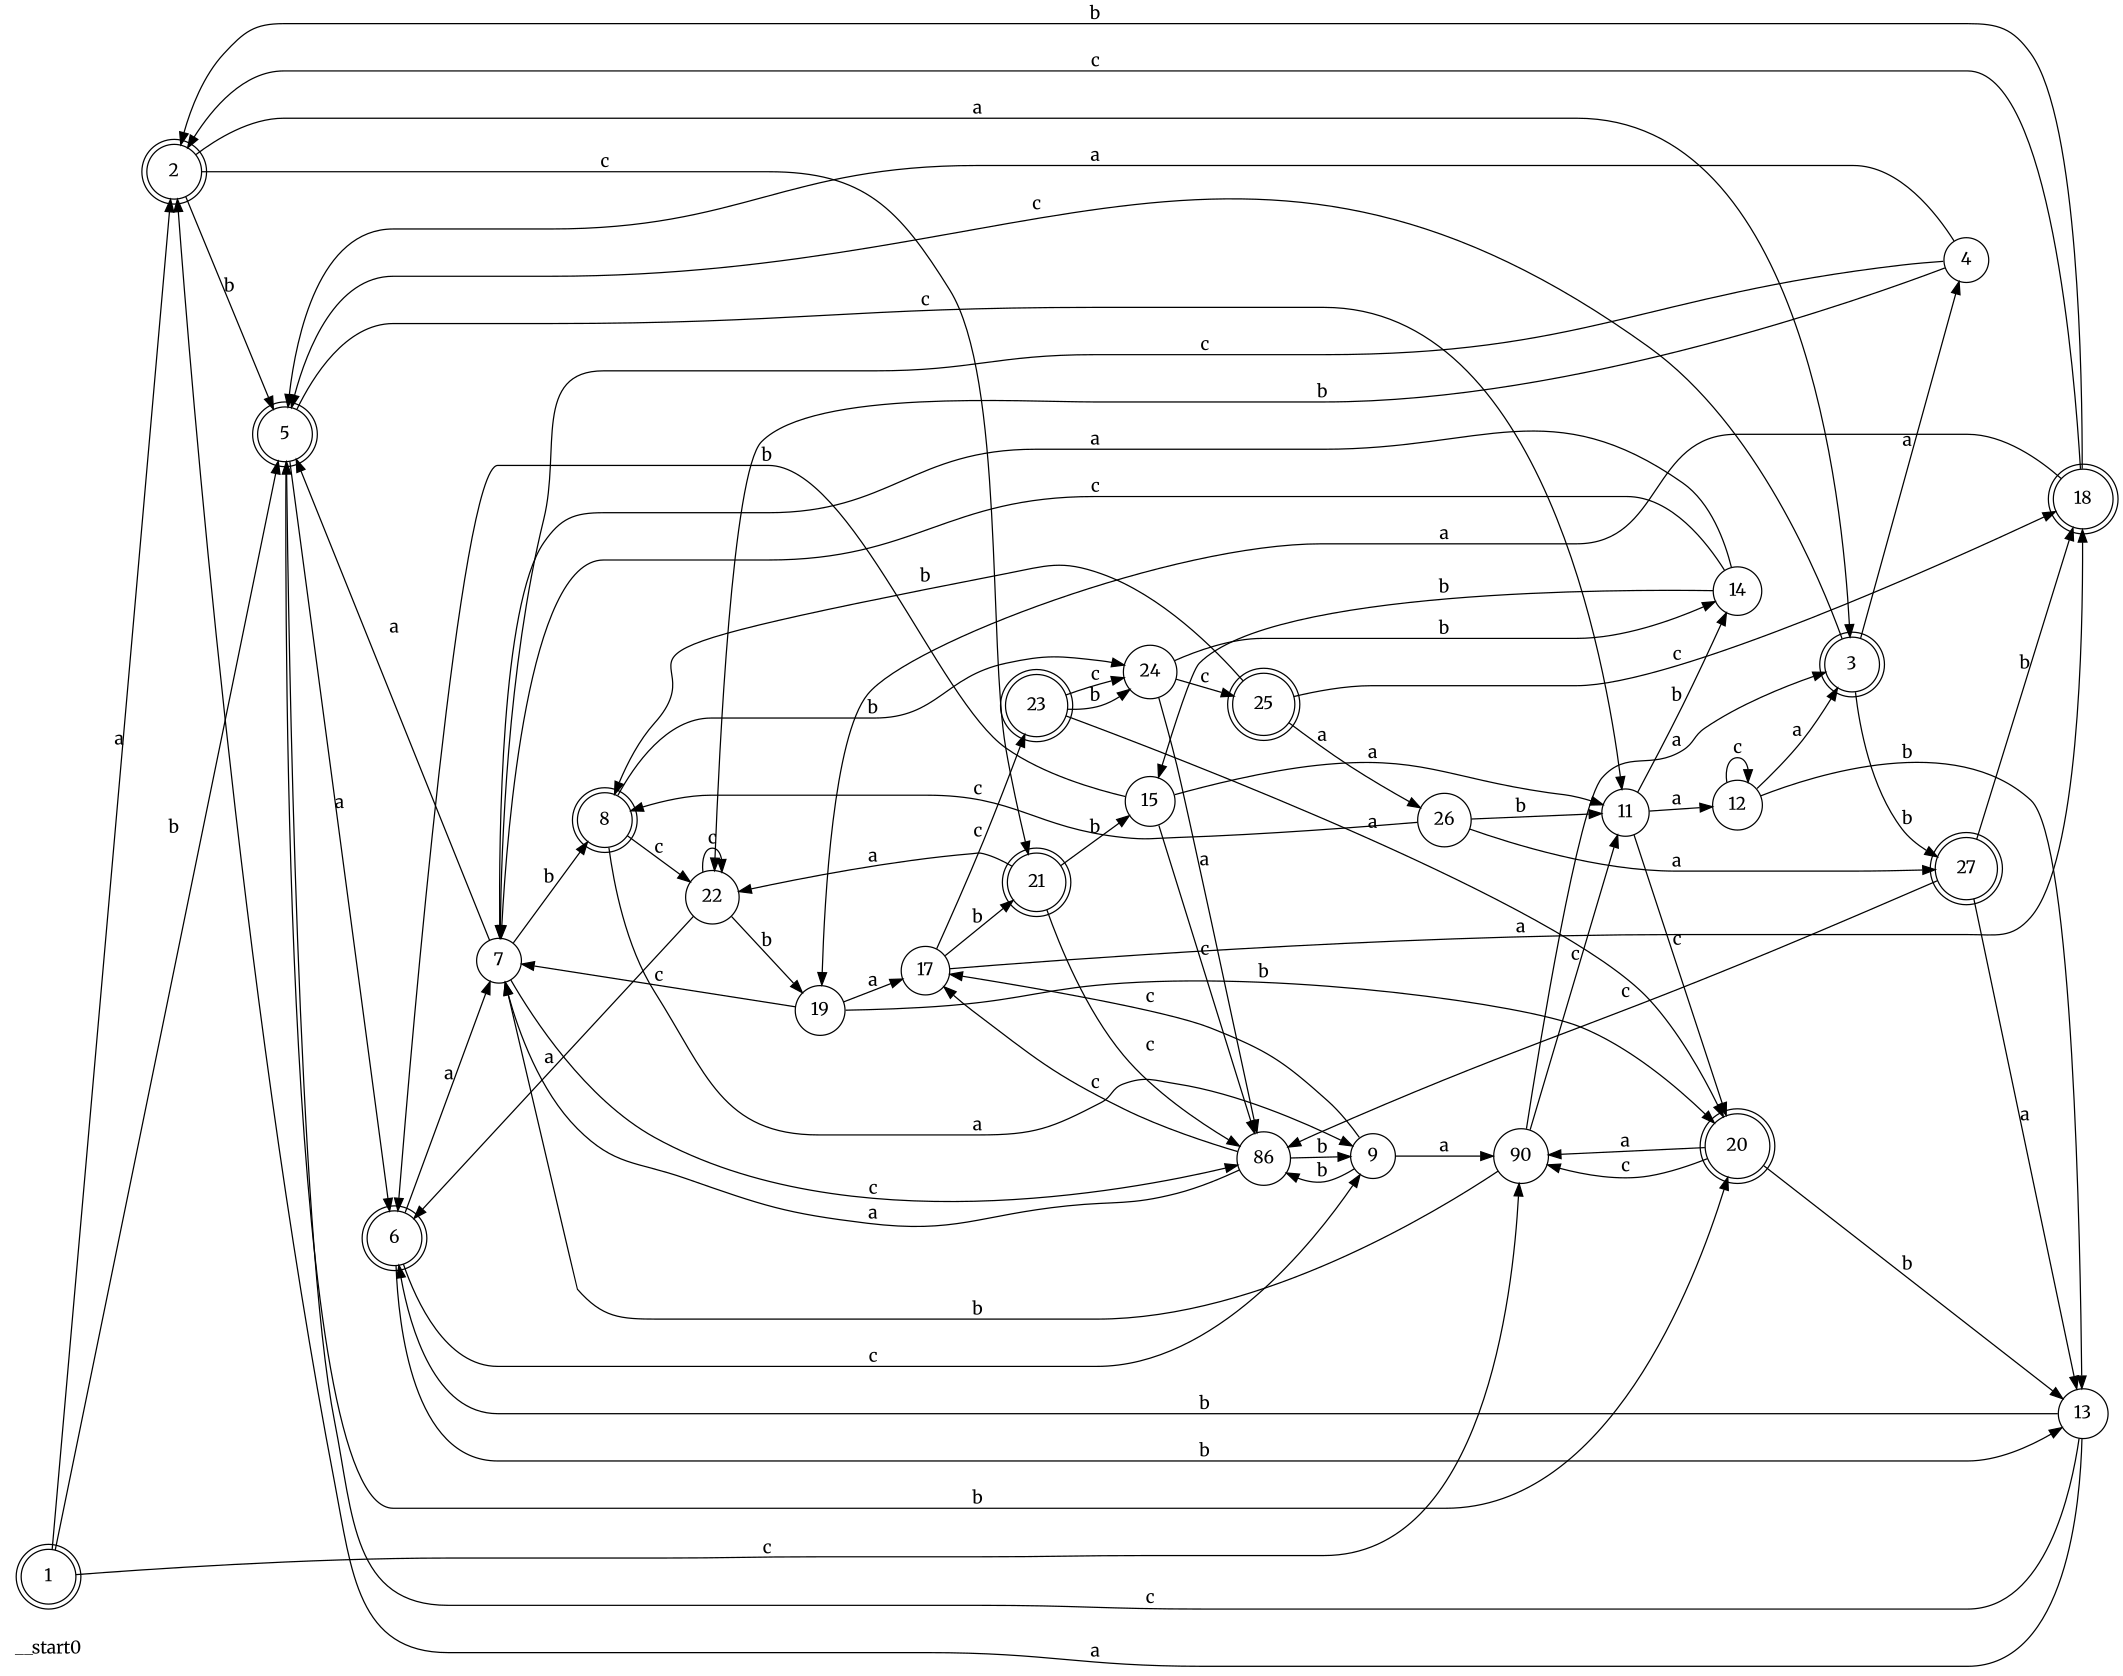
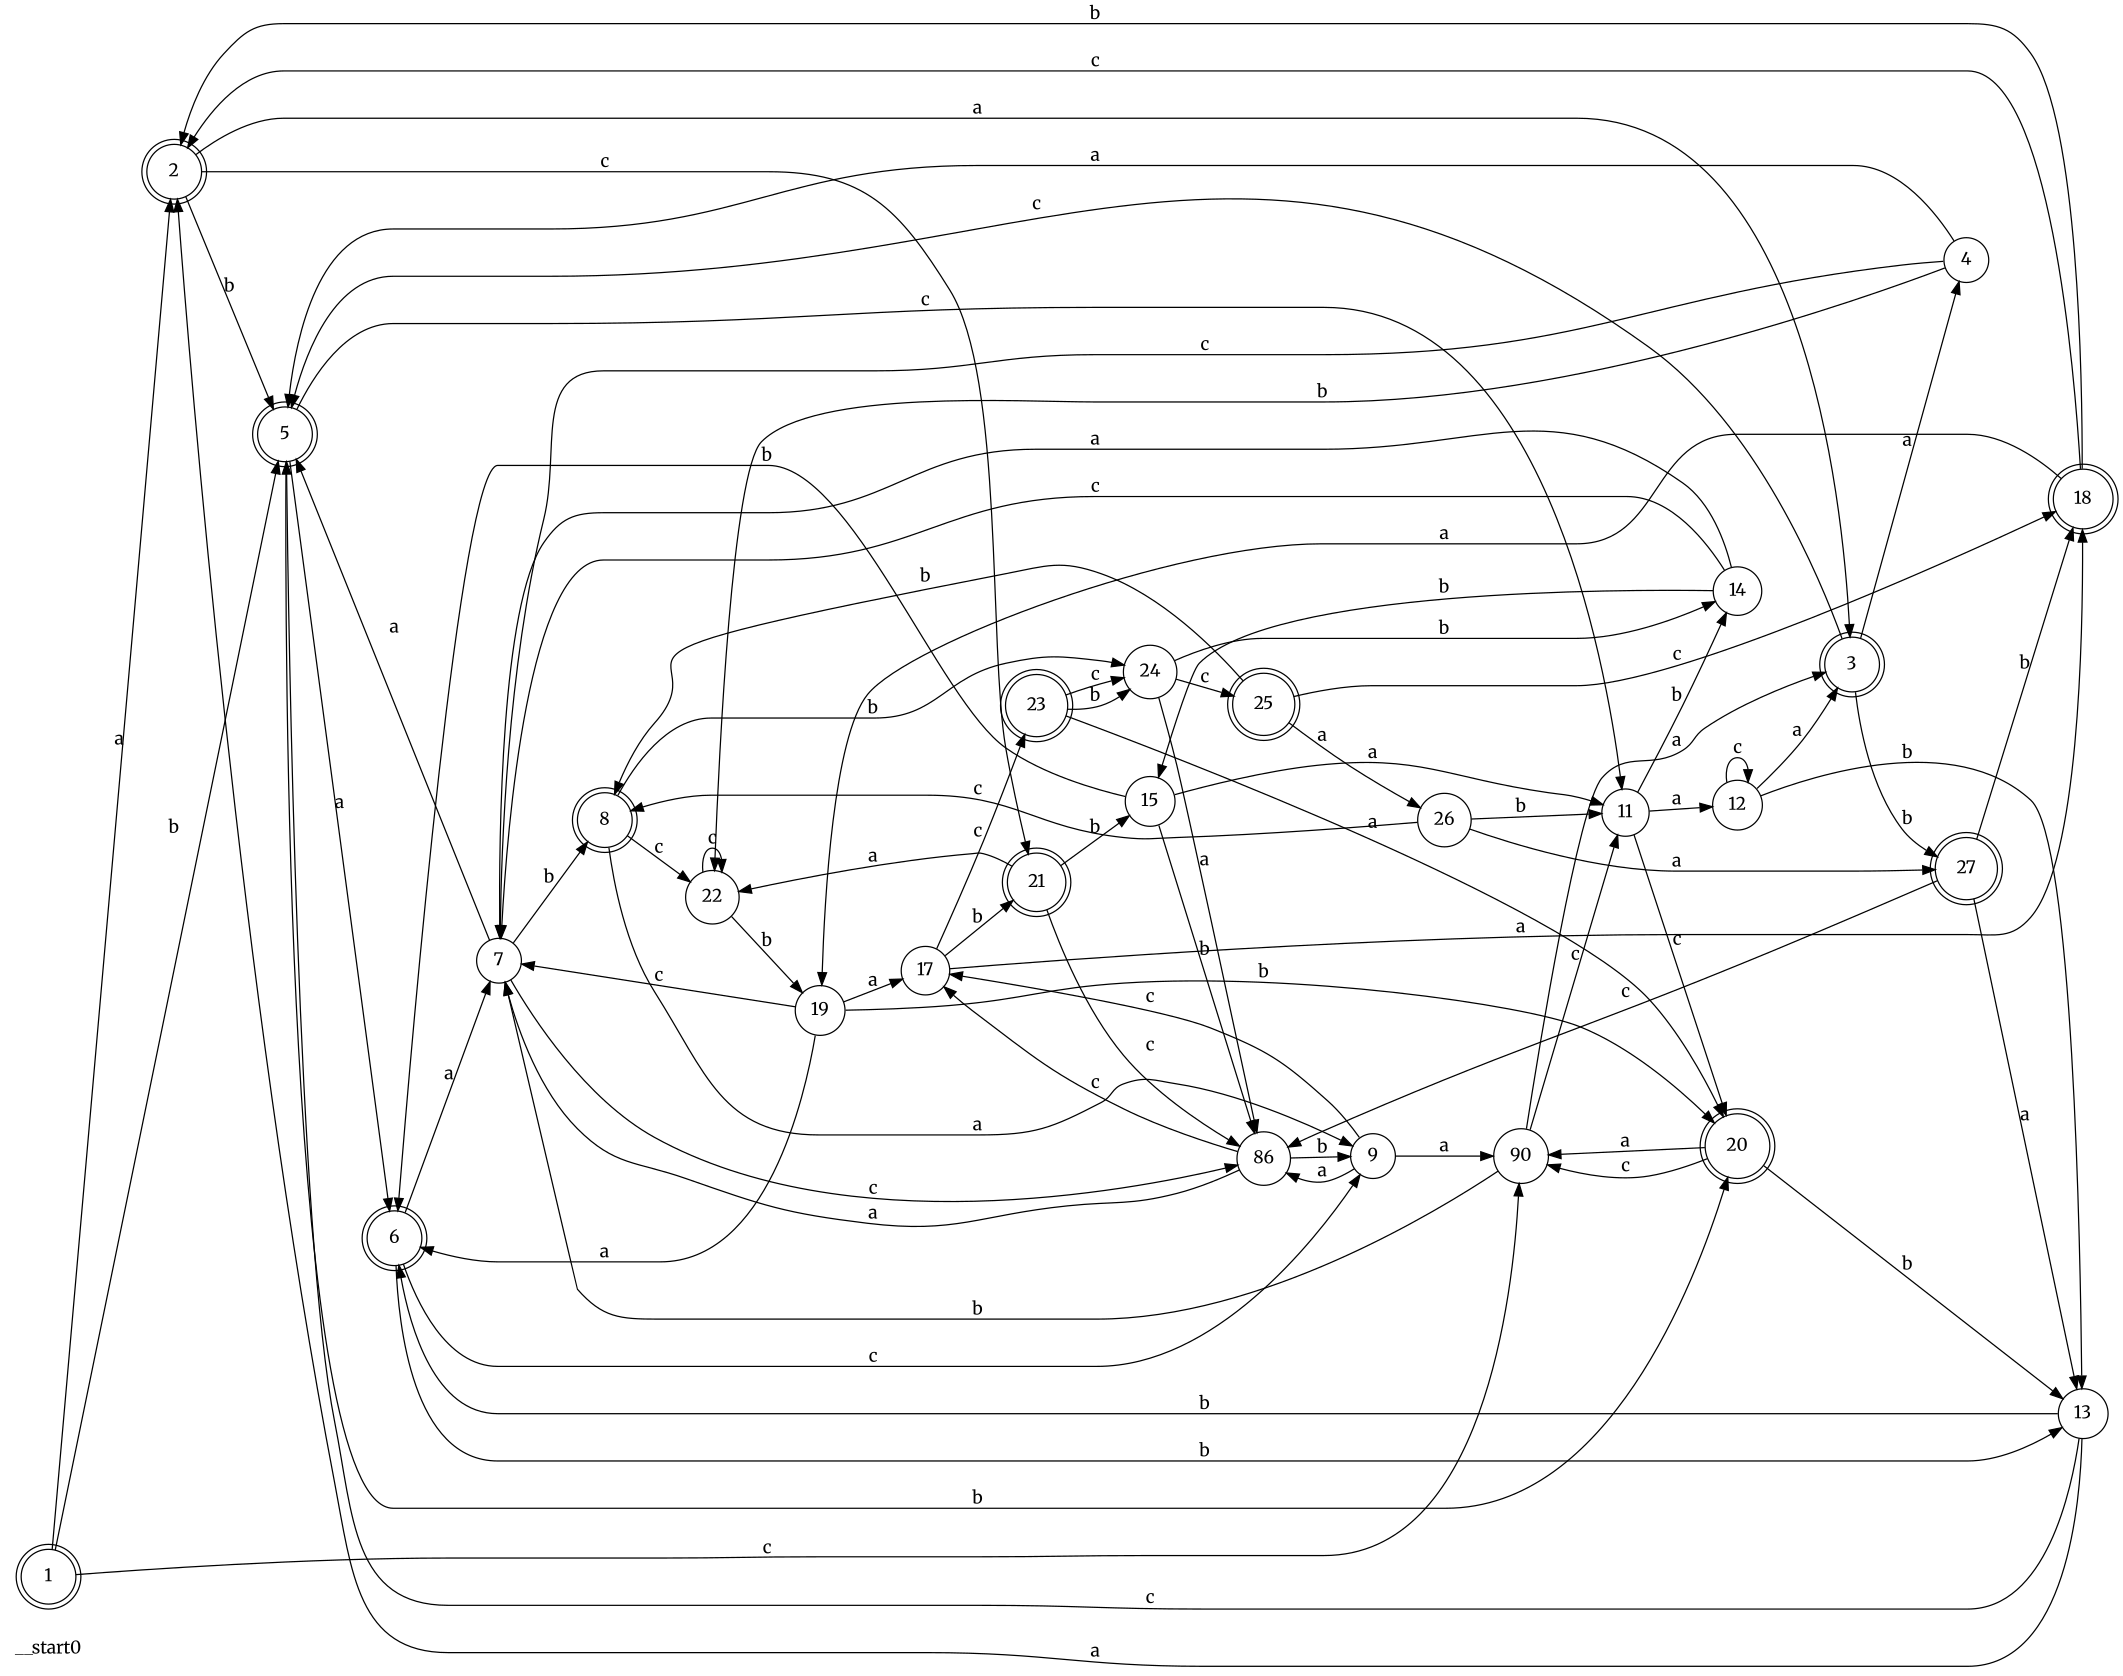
(1205, 950) -> (1205, 950)
(558, 1063) -> (693, 1255)
(1323, 1172) -> (1323, 1172)
